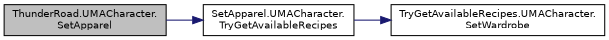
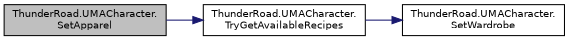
(279, 20) -> (284, 20)
(498, 20) -> (483, 20)
